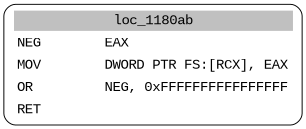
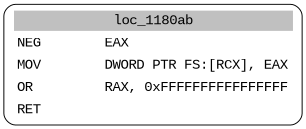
(153, 87) -> (153, 87)
